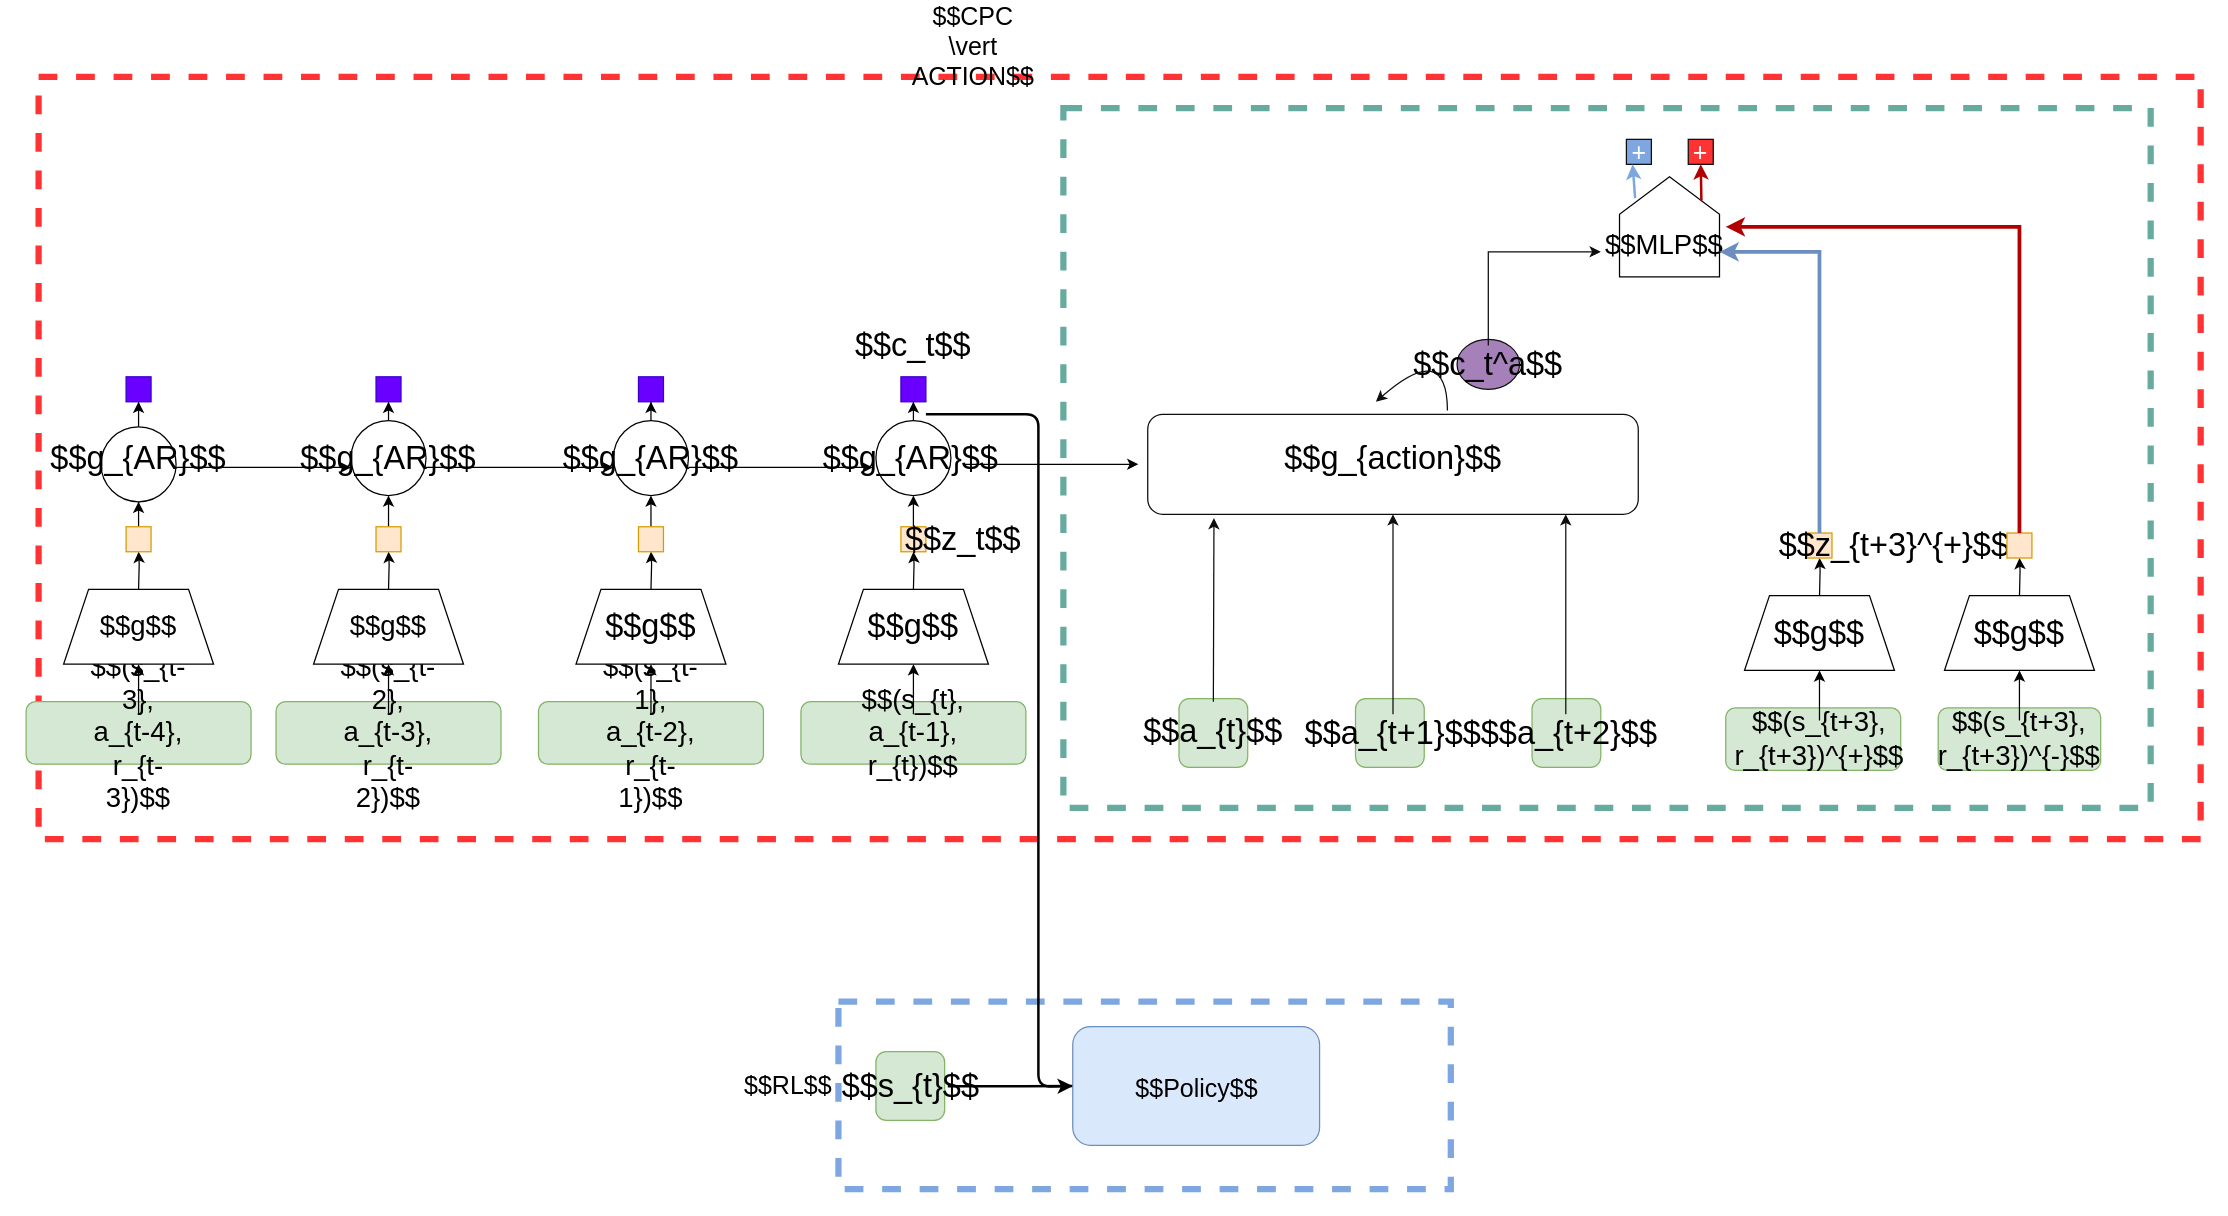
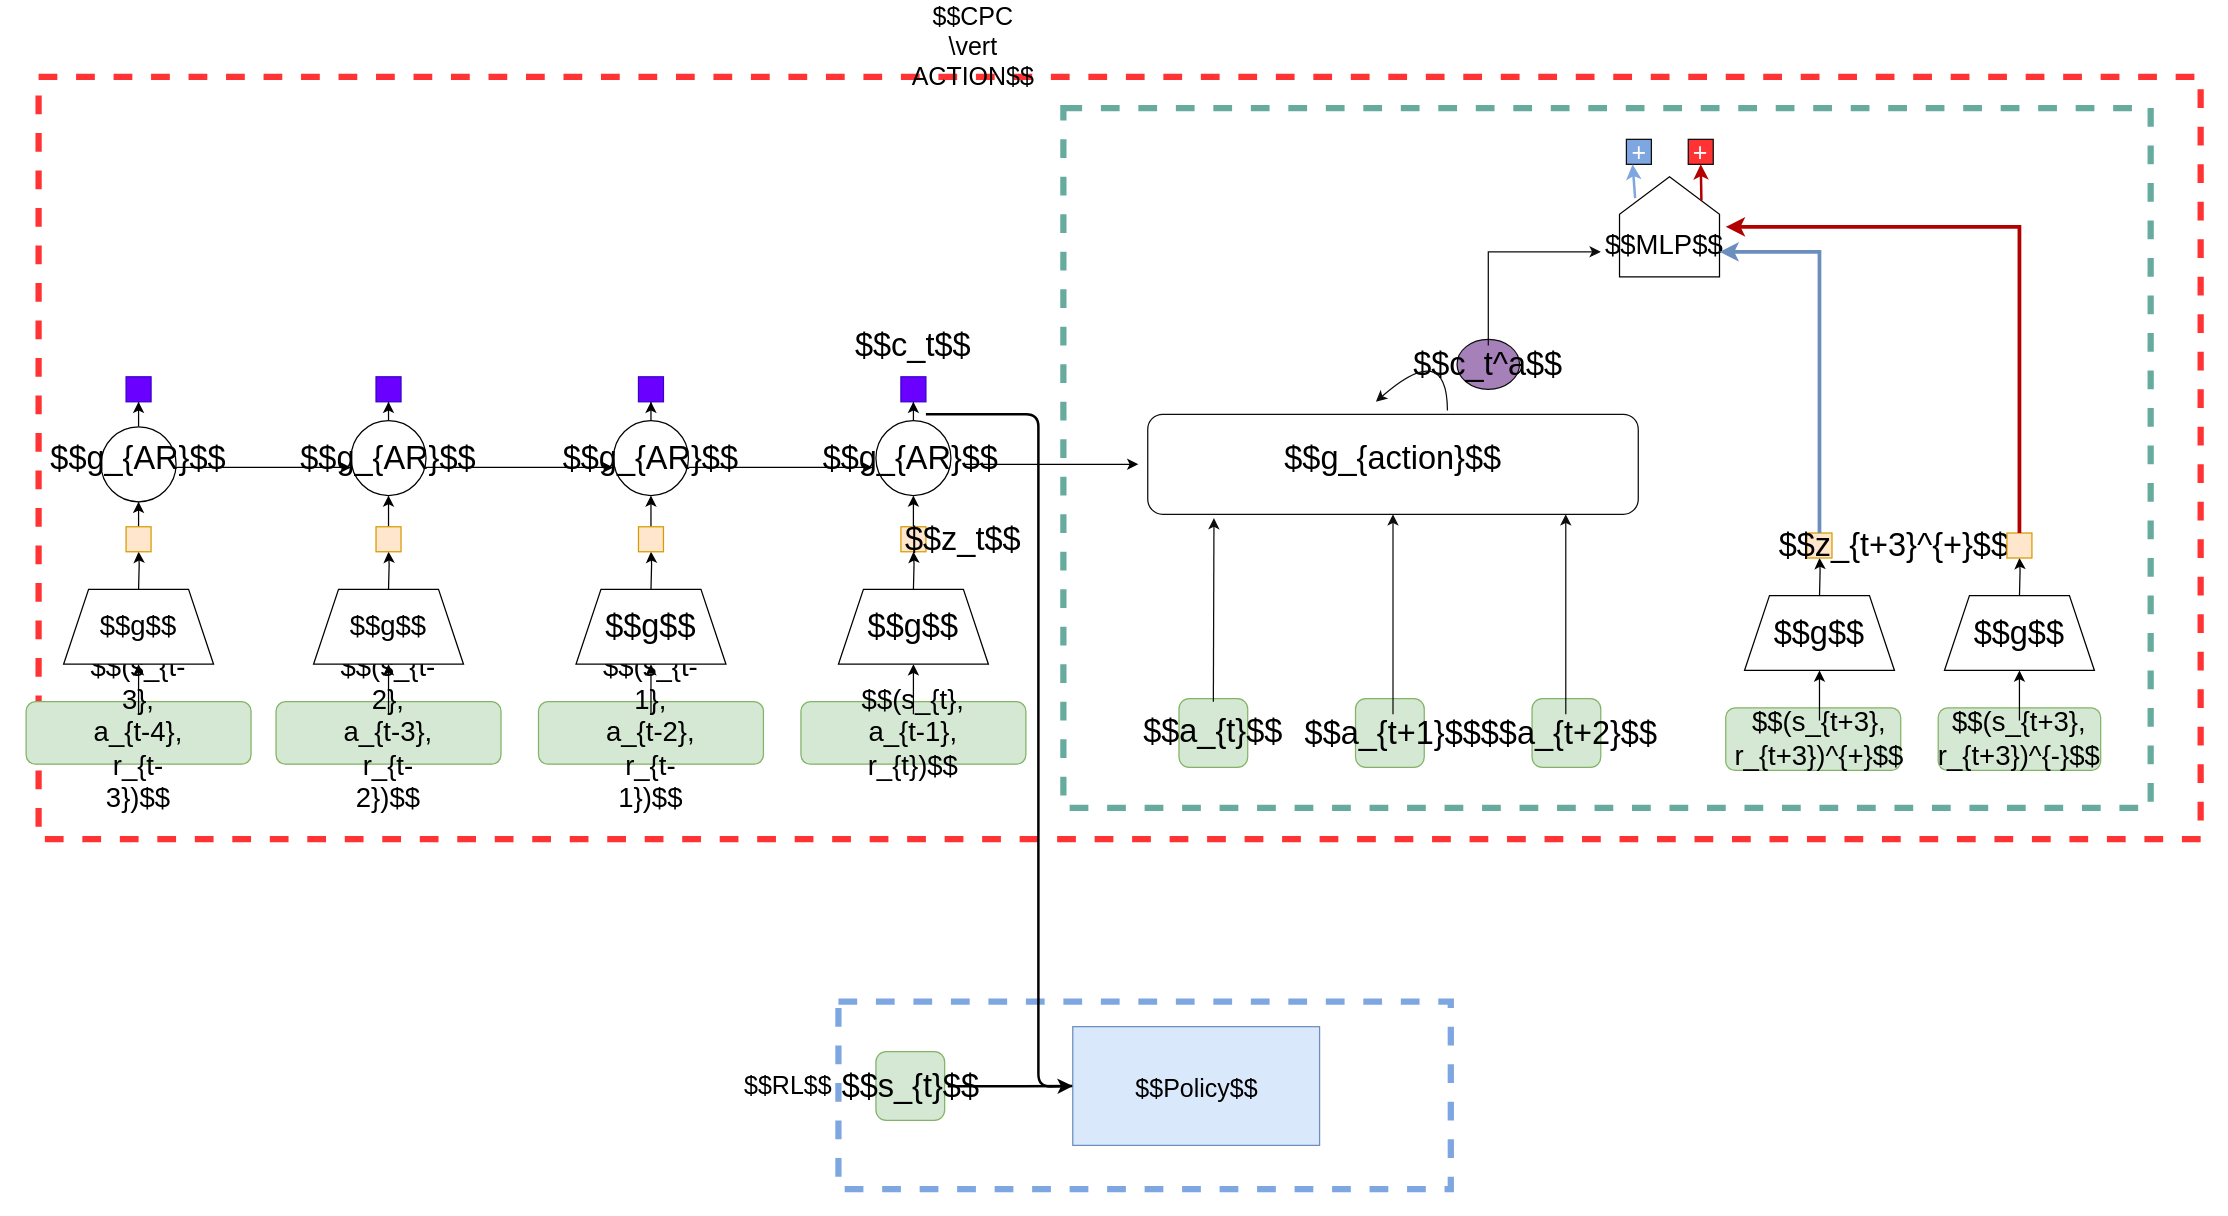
(1196, 1086) -> (1196, 1086)
